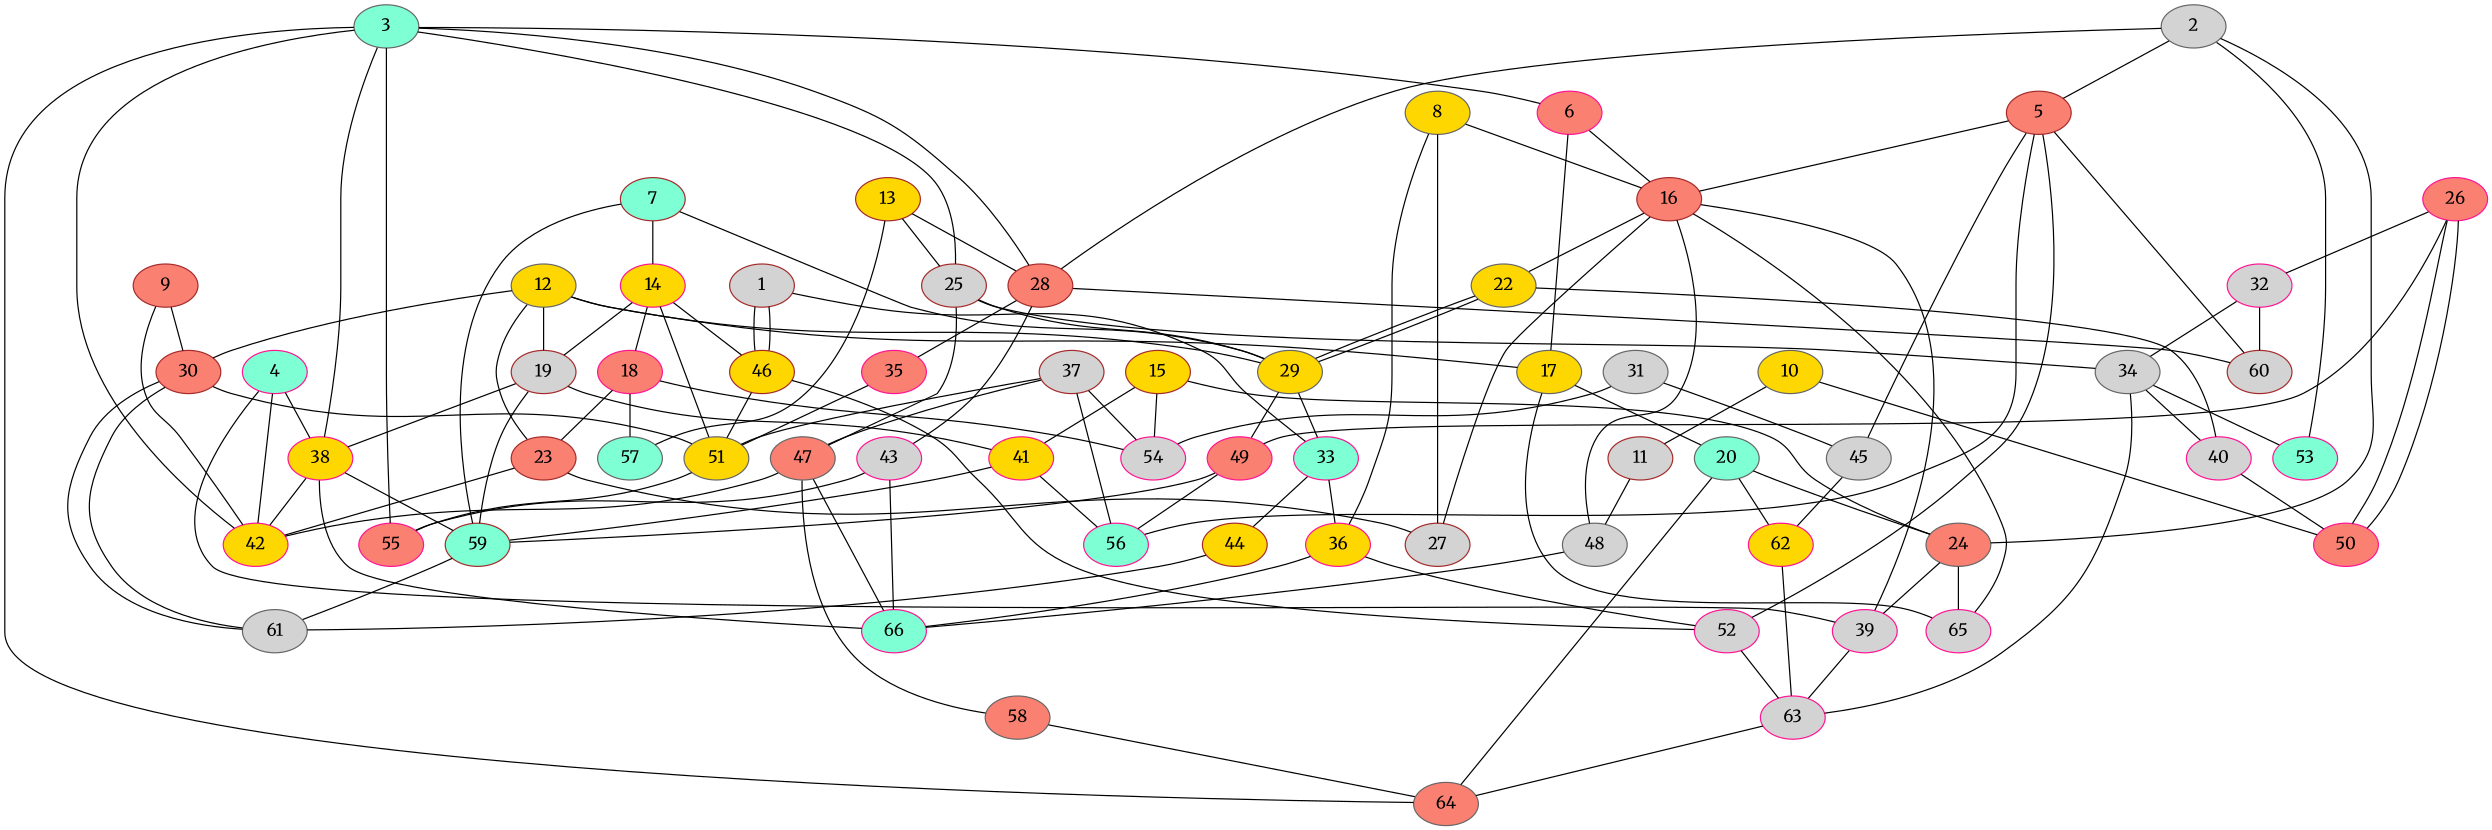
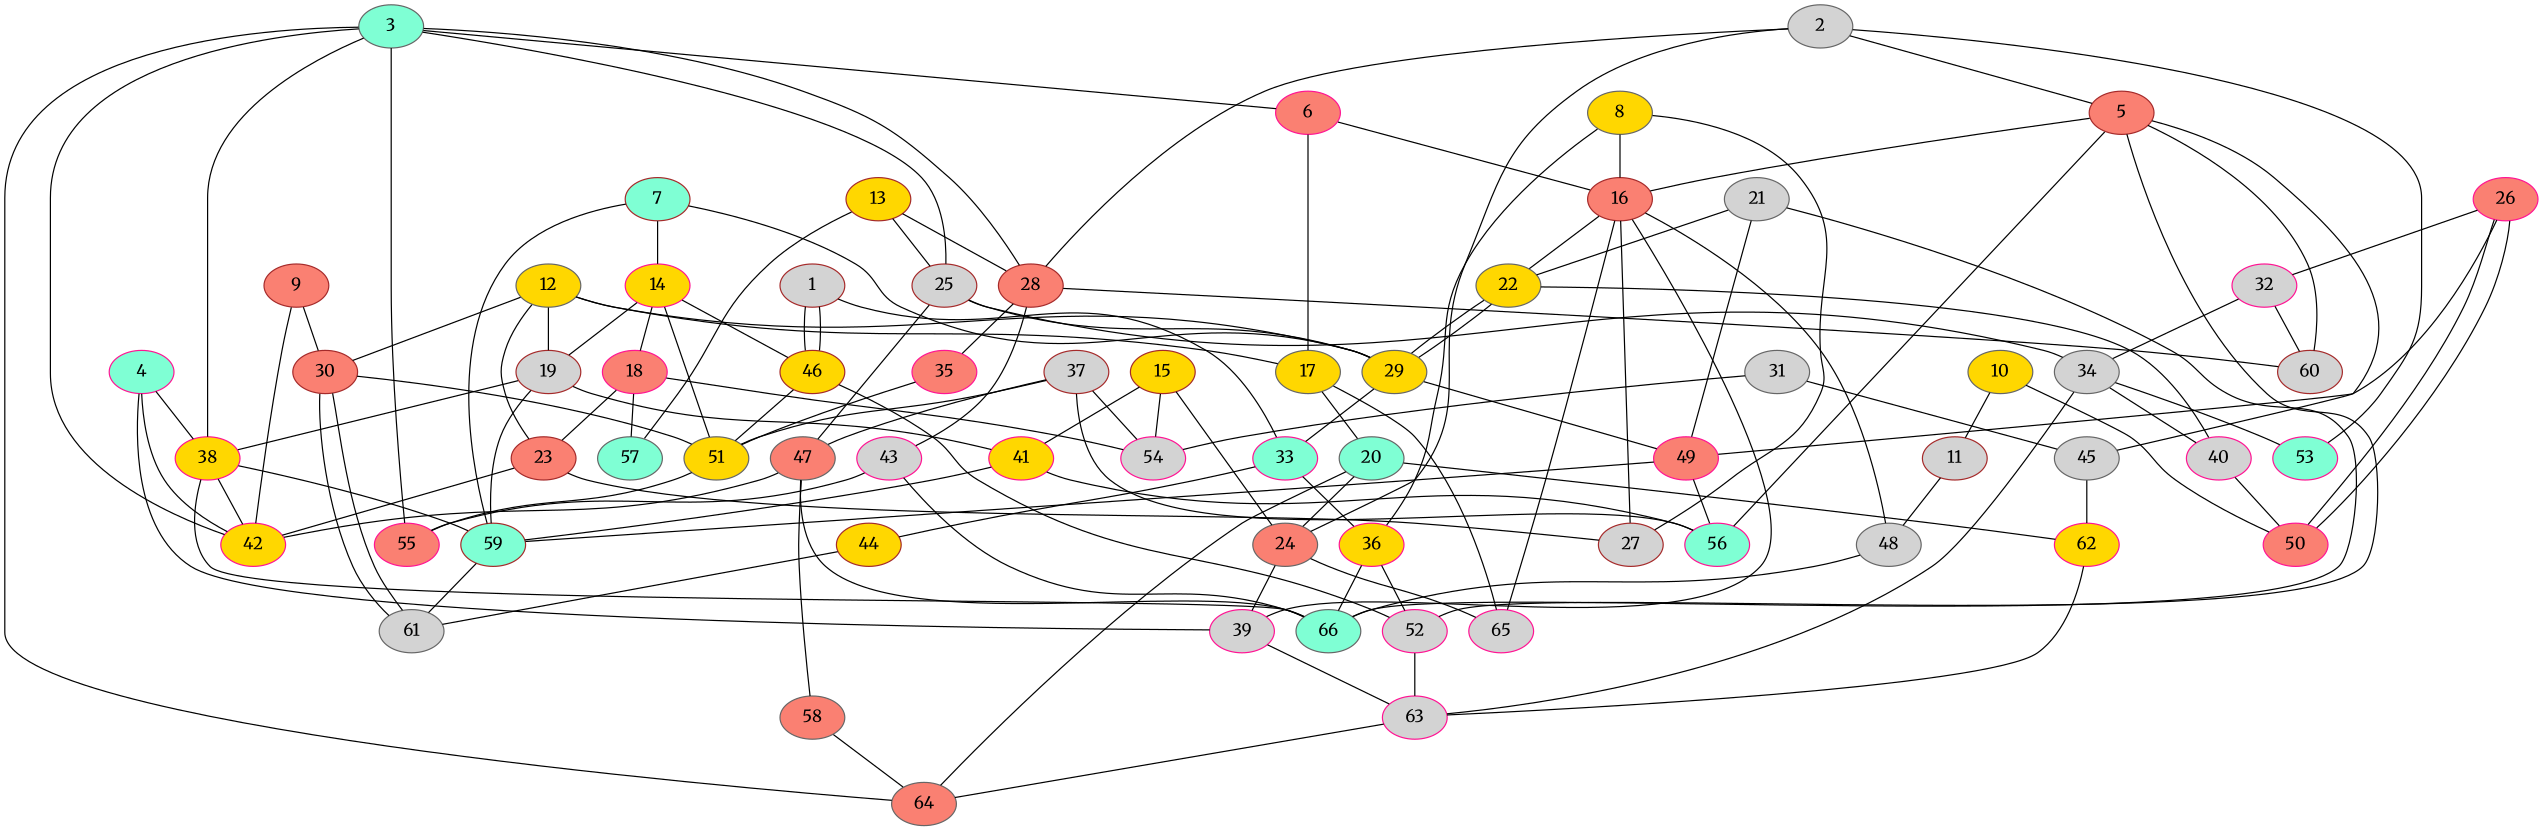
none -> (1757, 199)
(894, 631) -> (1328, 631)
